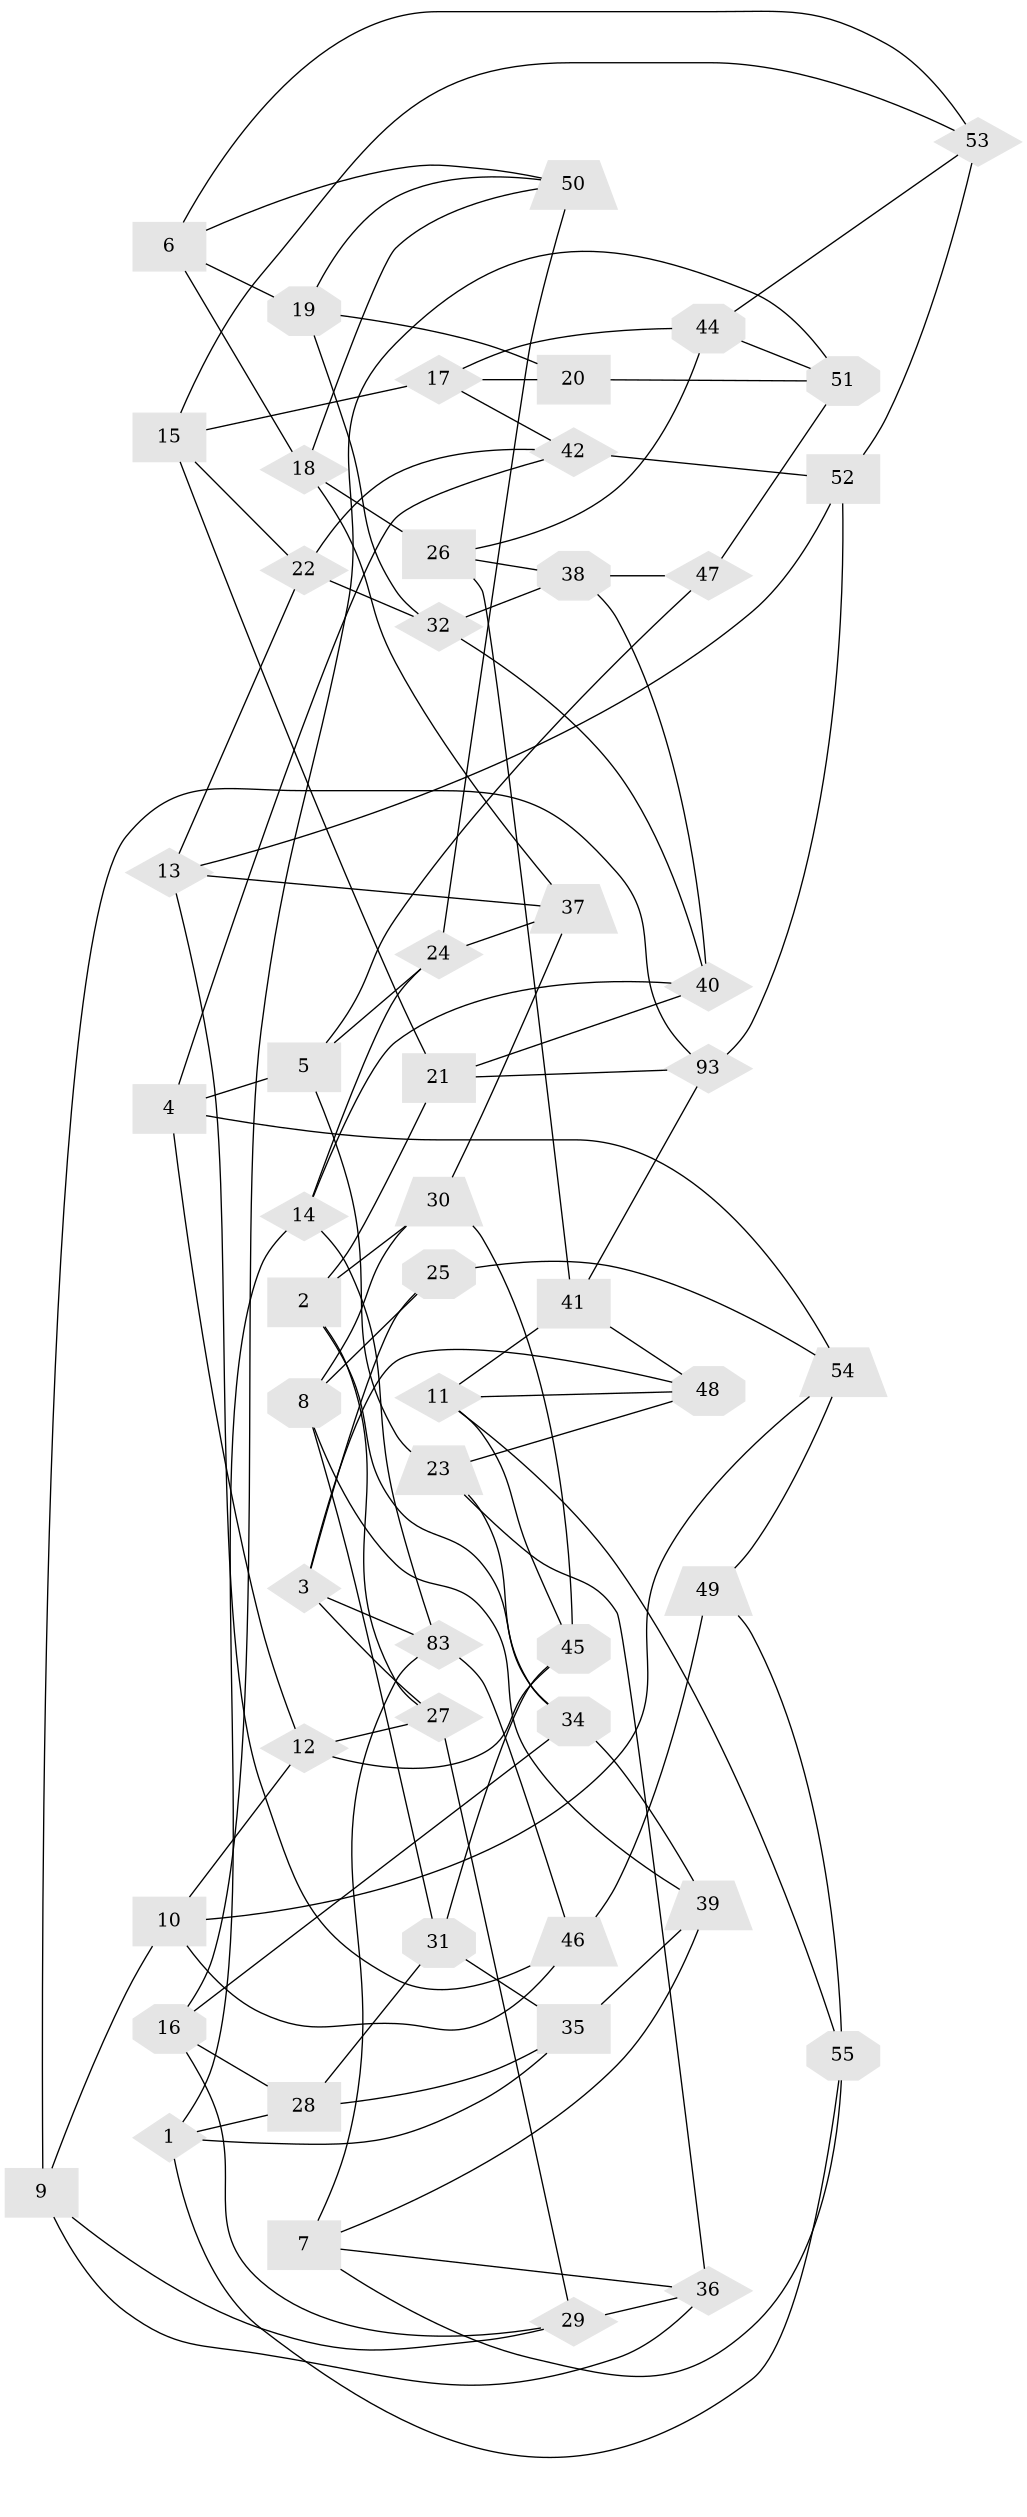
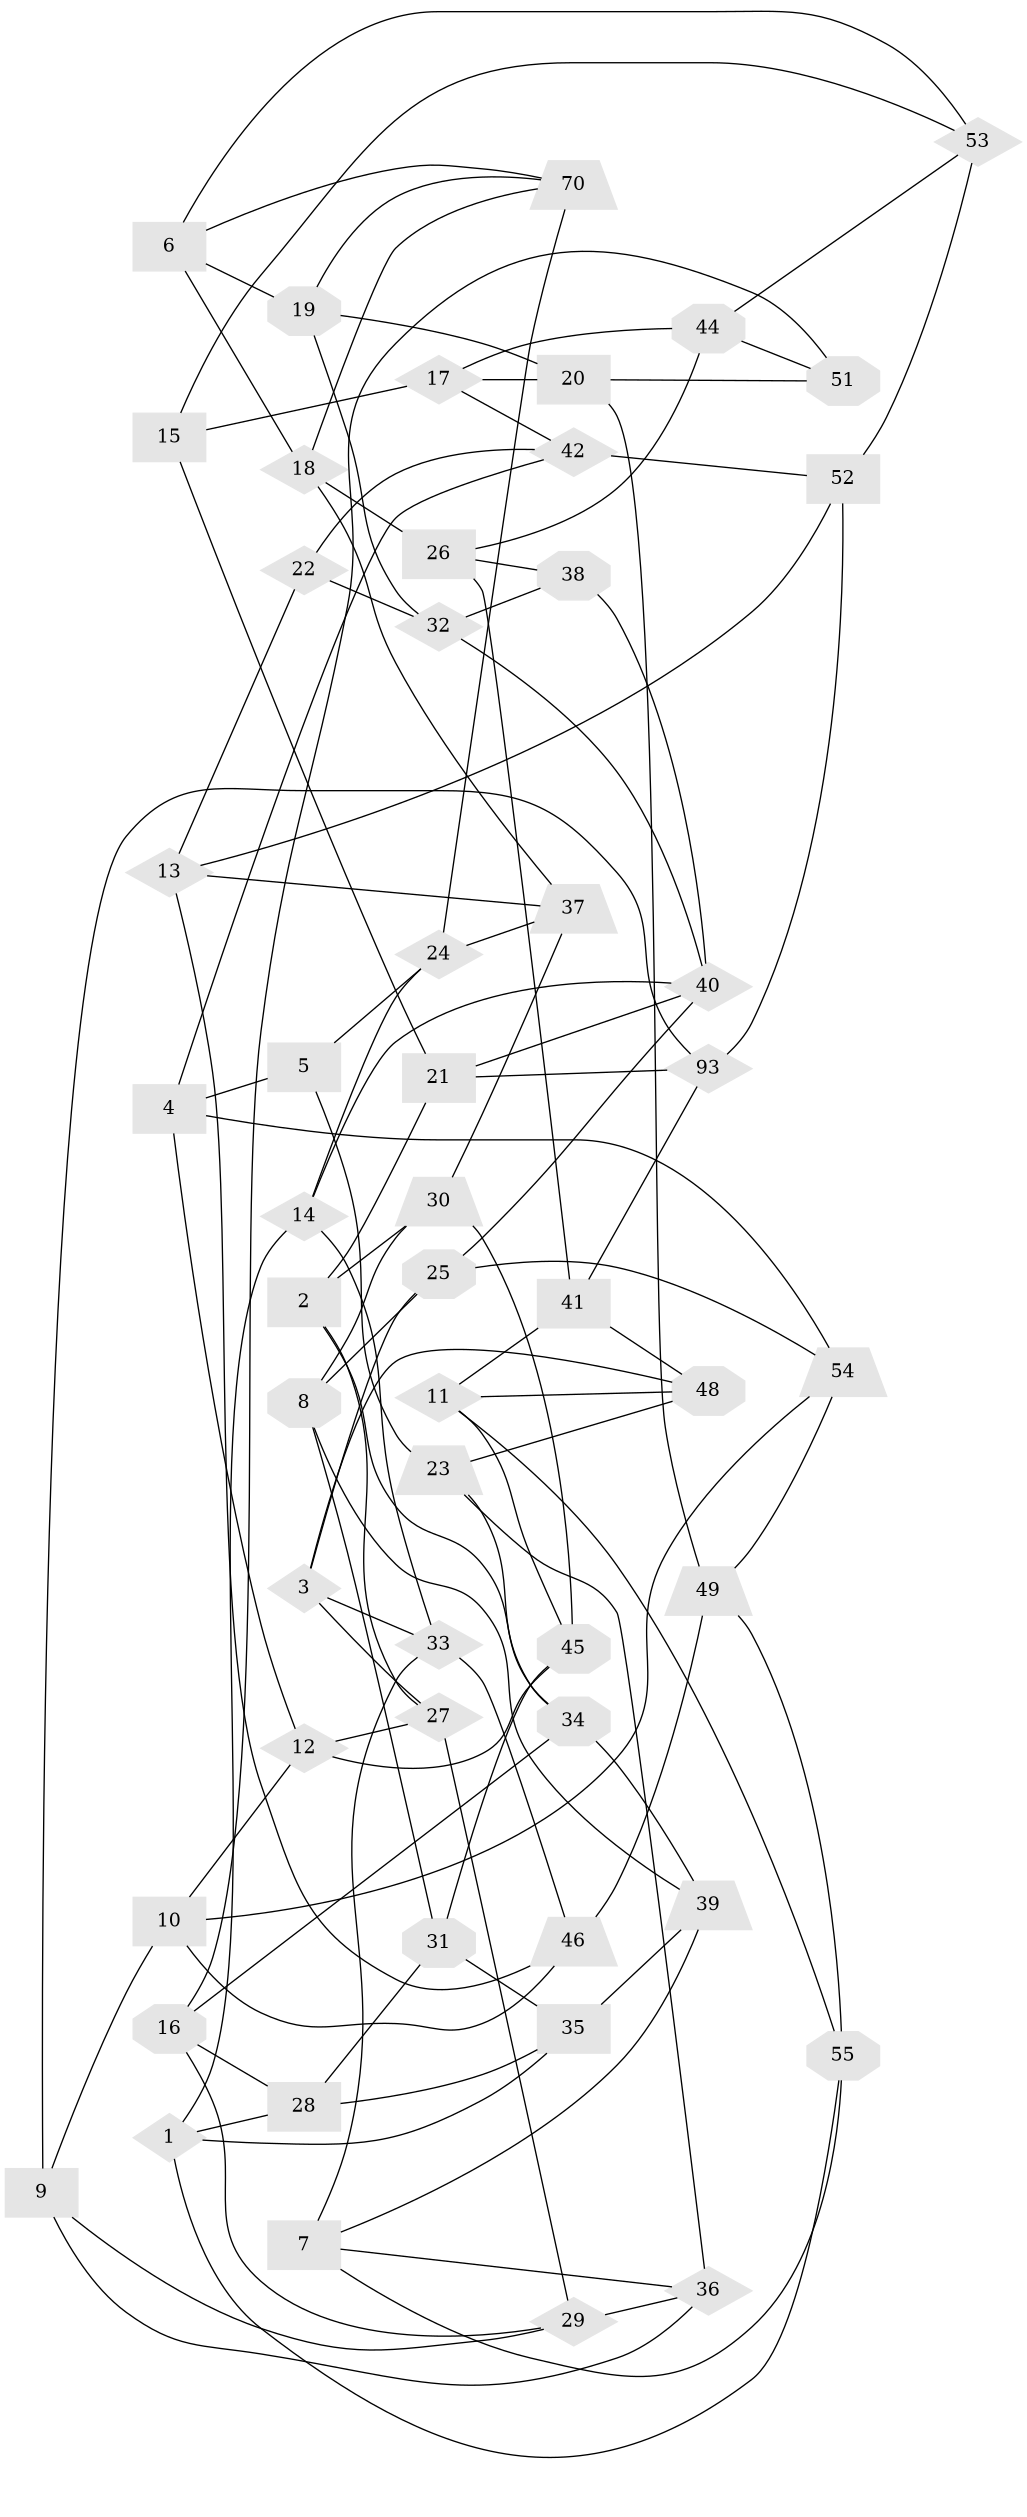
(574, 185) -> (574, 185)
(241, 509) -> none
(709, 576) -> none
none -> (653, 926)
none -> (580, 1131)
(439, 1645) -> (439, 1645)
